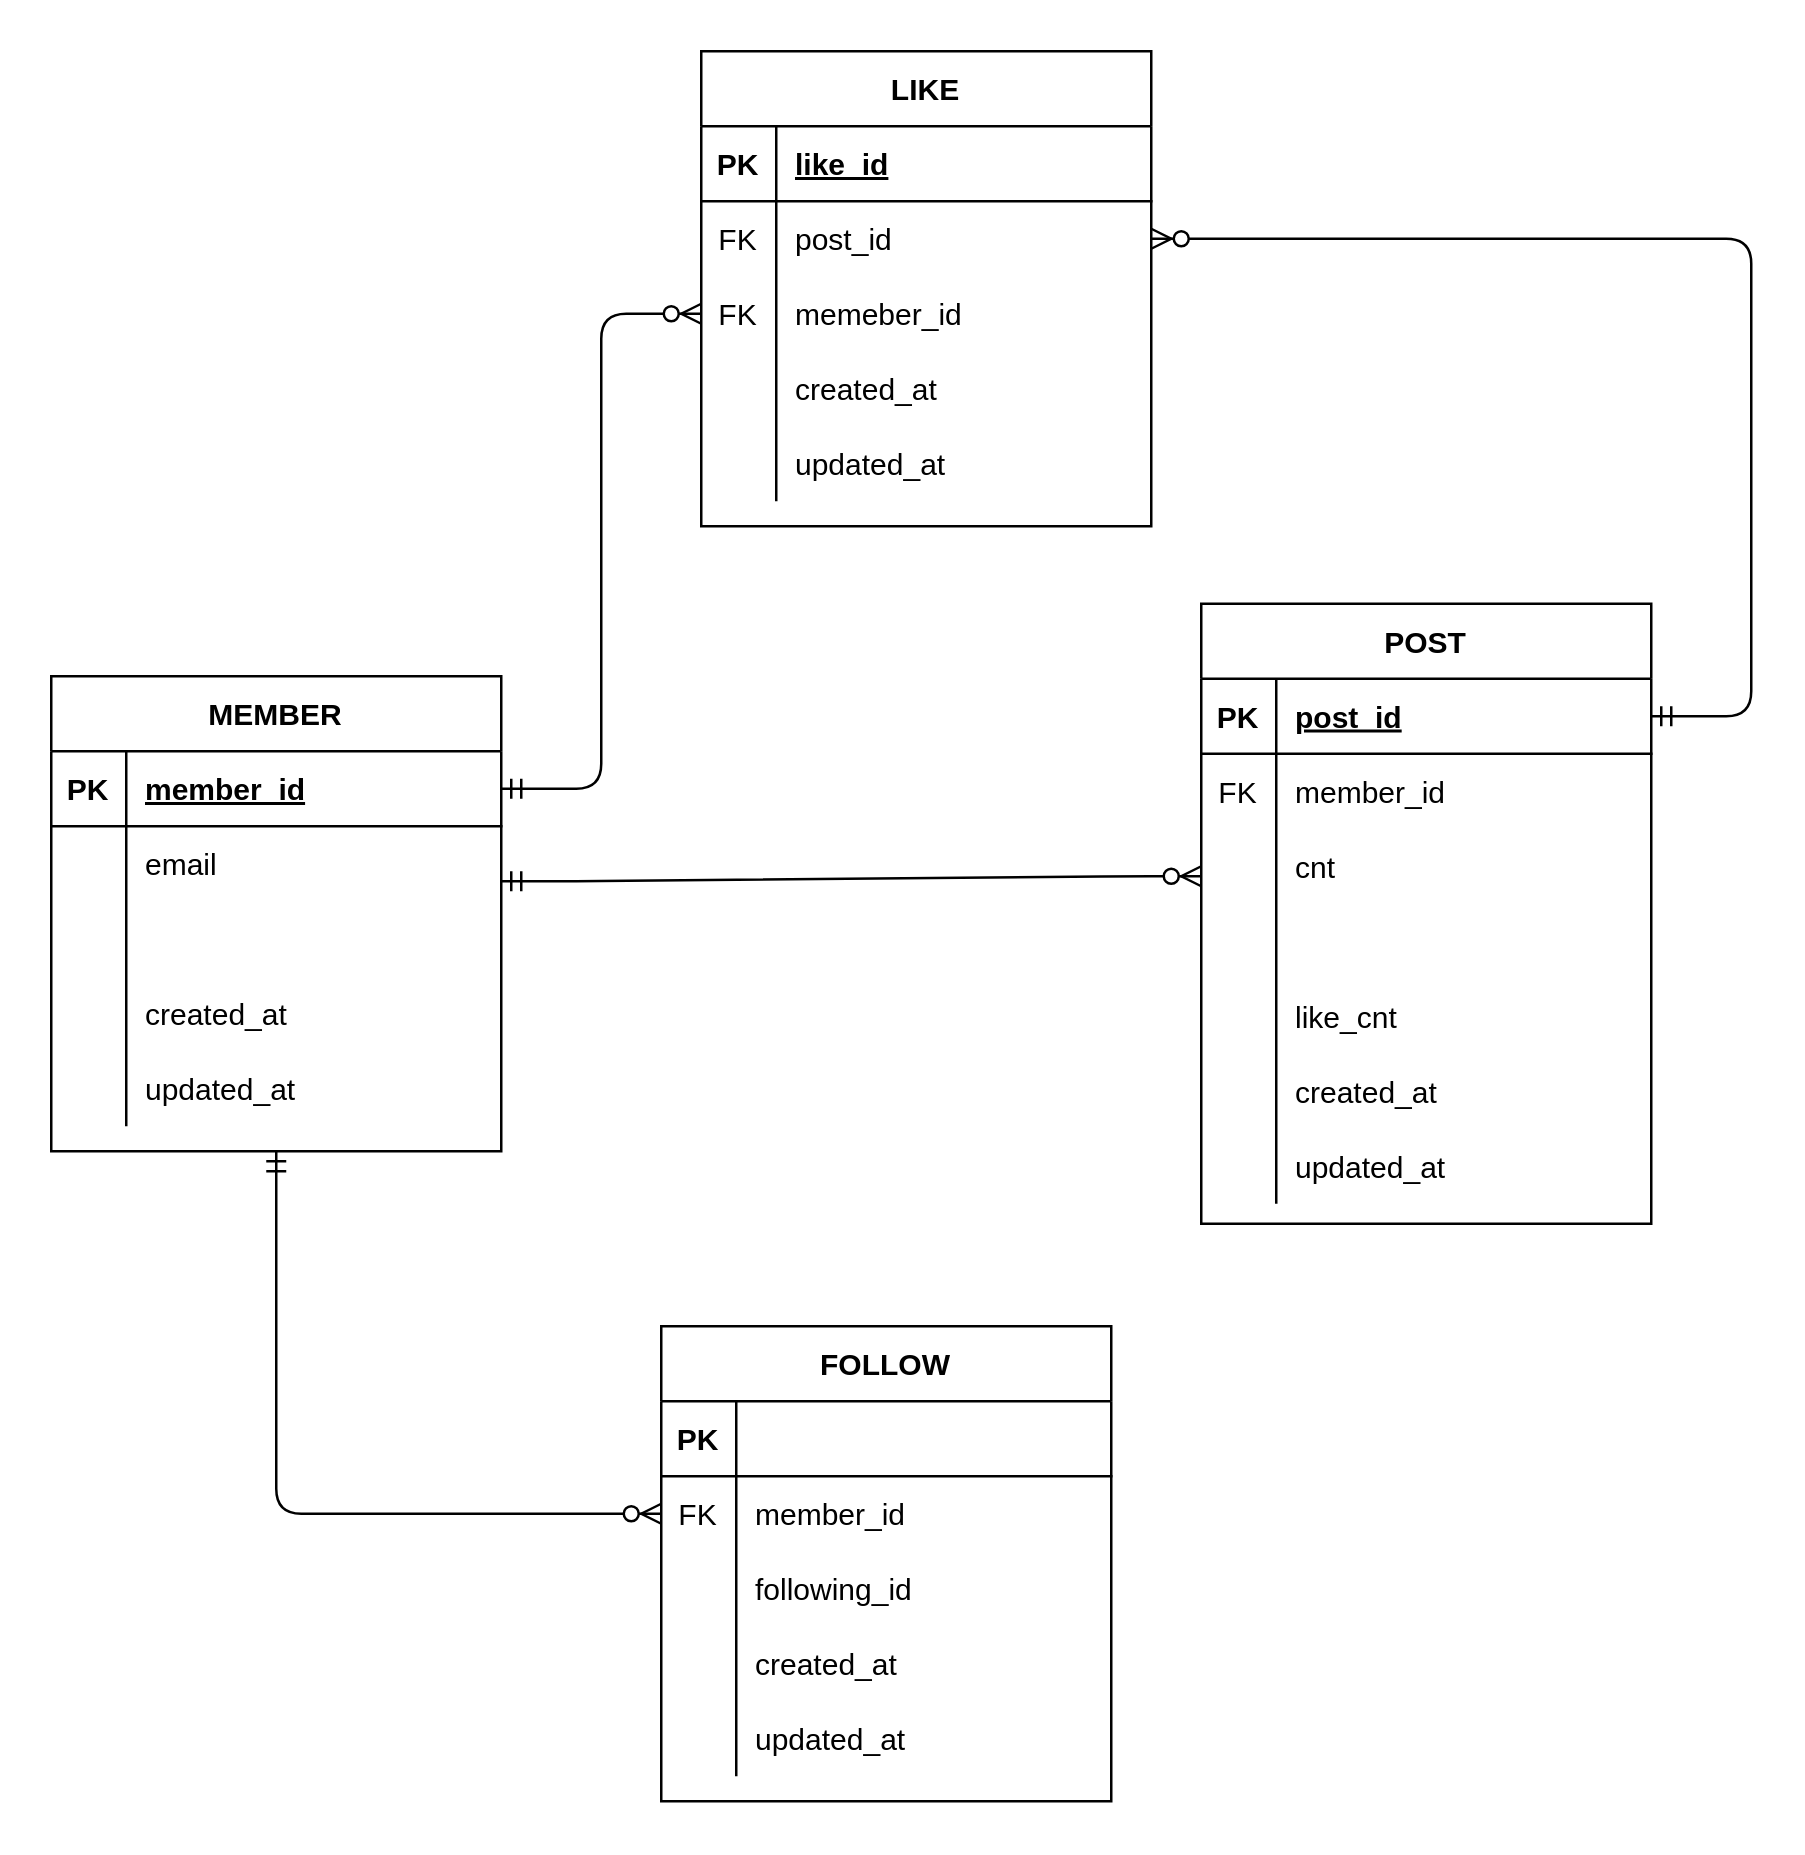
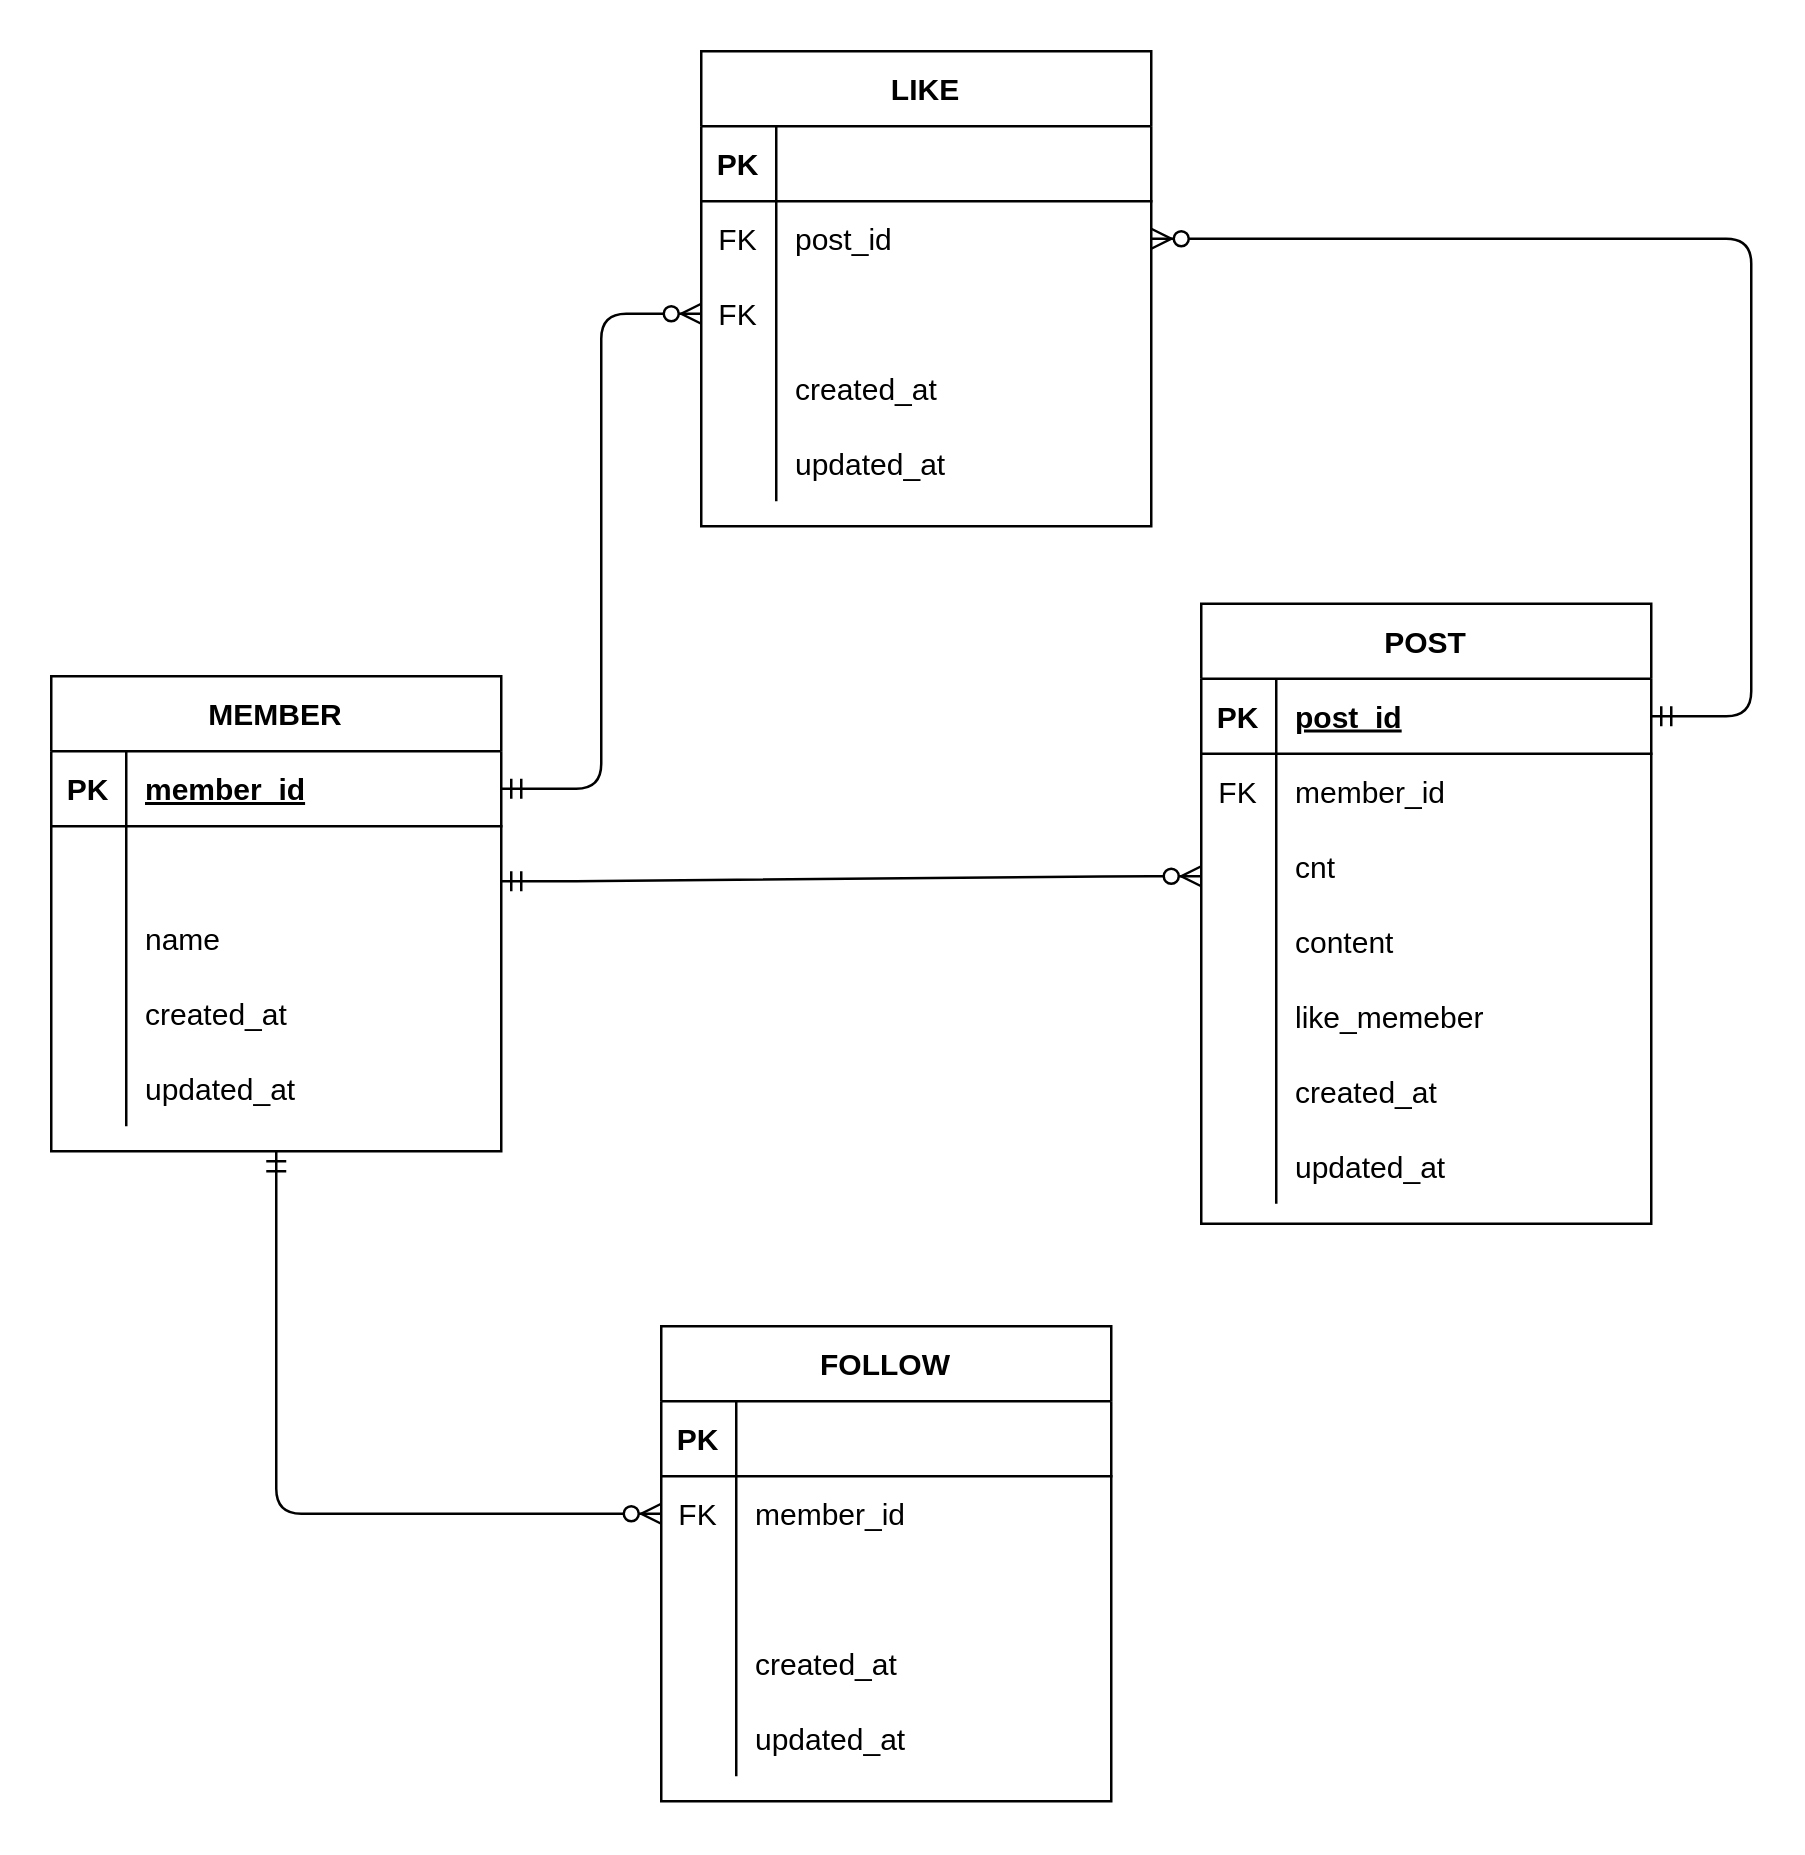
(964, 164) -> none
(964, 314) -> none
(314, 864) -> none
none -> (314, 939)
none -> (1464, 941)
(1354, 1018) -> (1388, 1018)
(924, 1589) -> none
